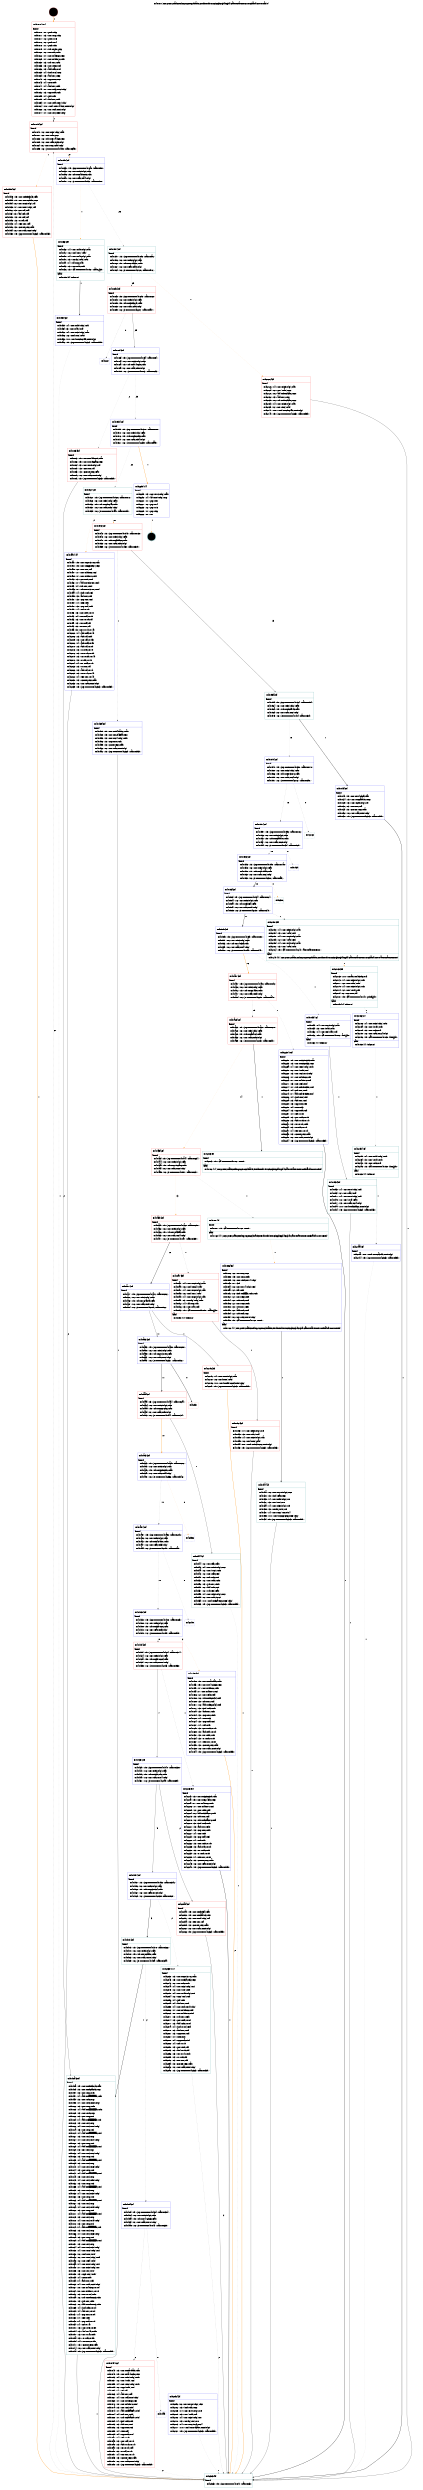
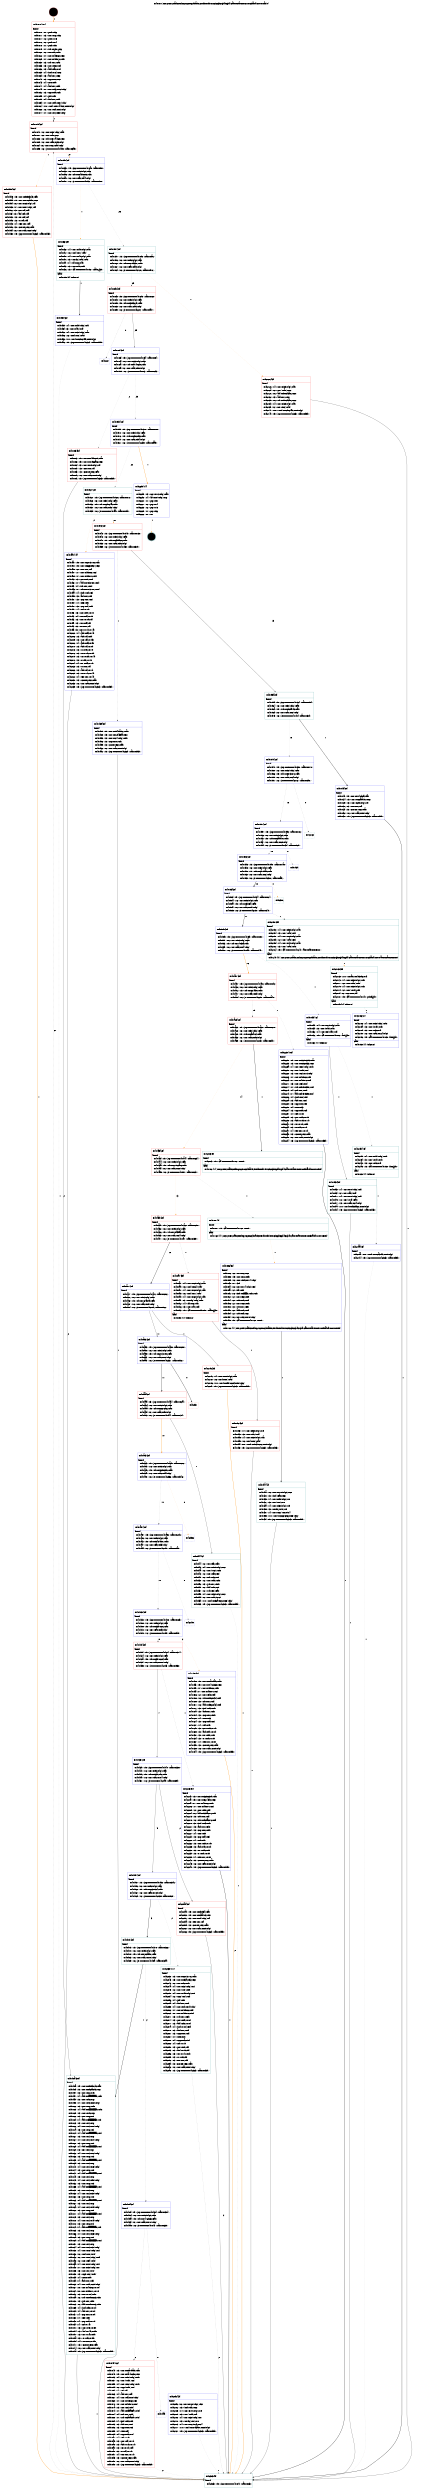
(376, 1096) -> (357, 1095)
